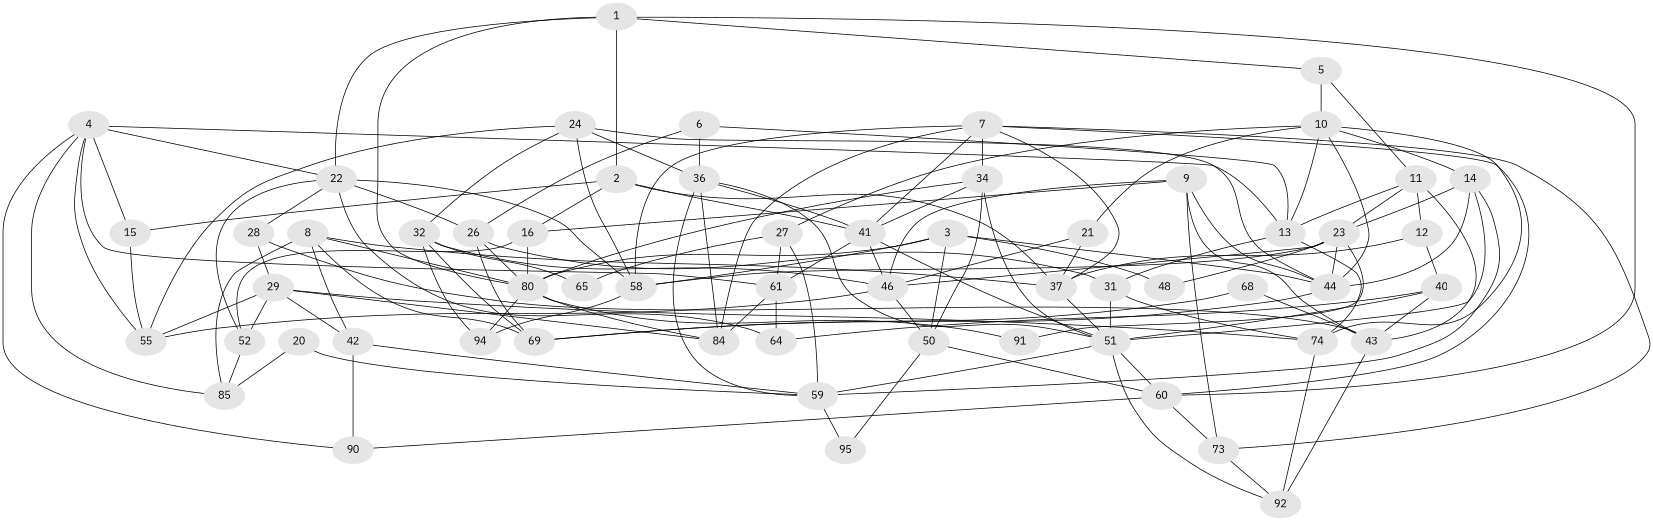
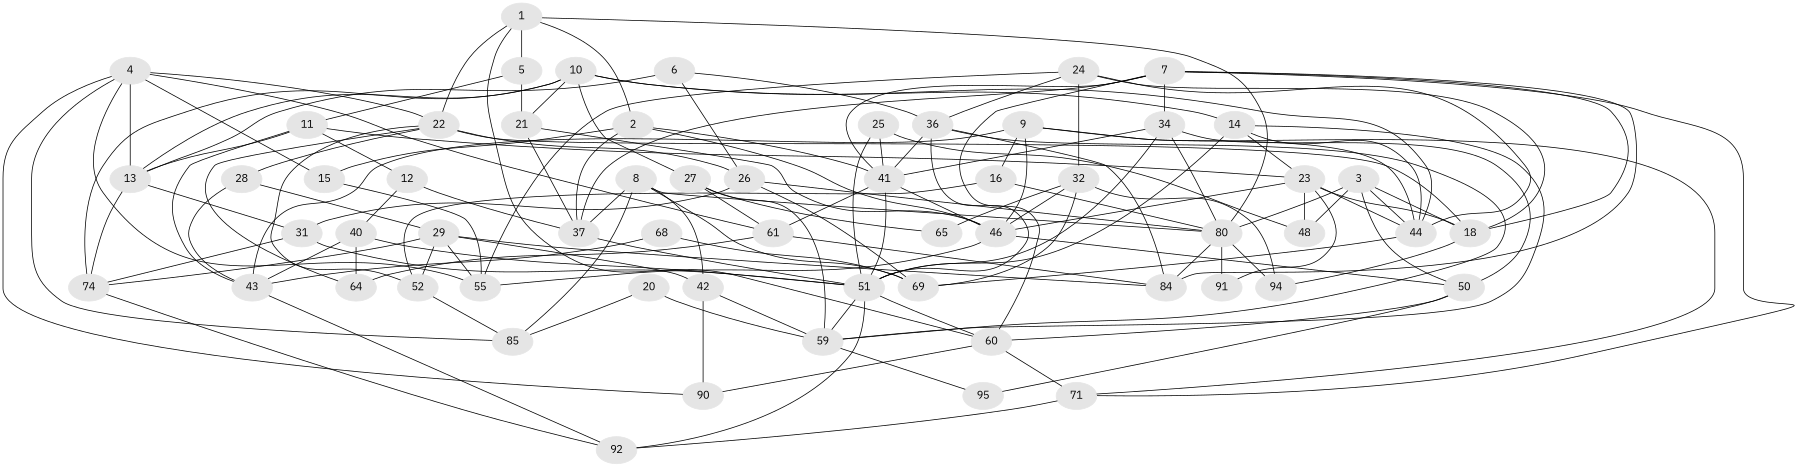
(1321, 98) -> (522, 98)
none -> (878, 125)
(572, 206) -> (818, 174)
(636, 288) -> (1470, 233)
(1219, 450) -> (1076, 396)
